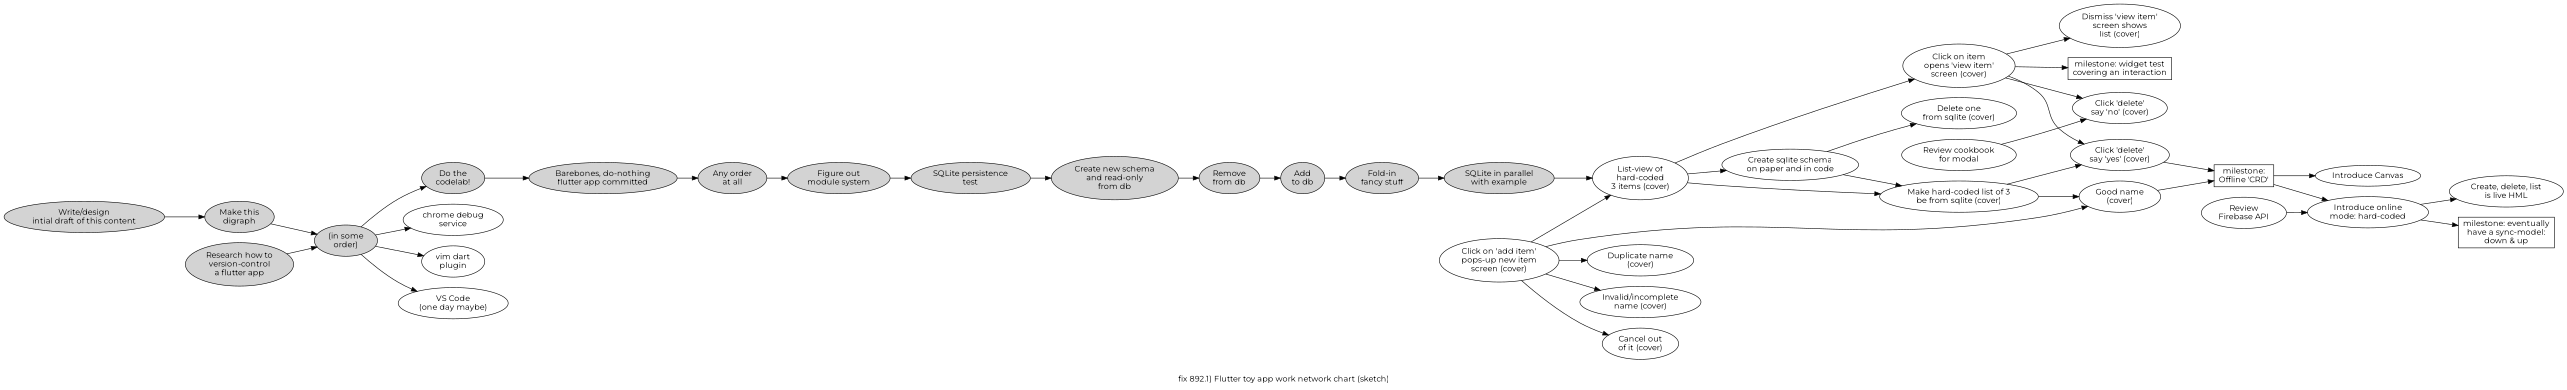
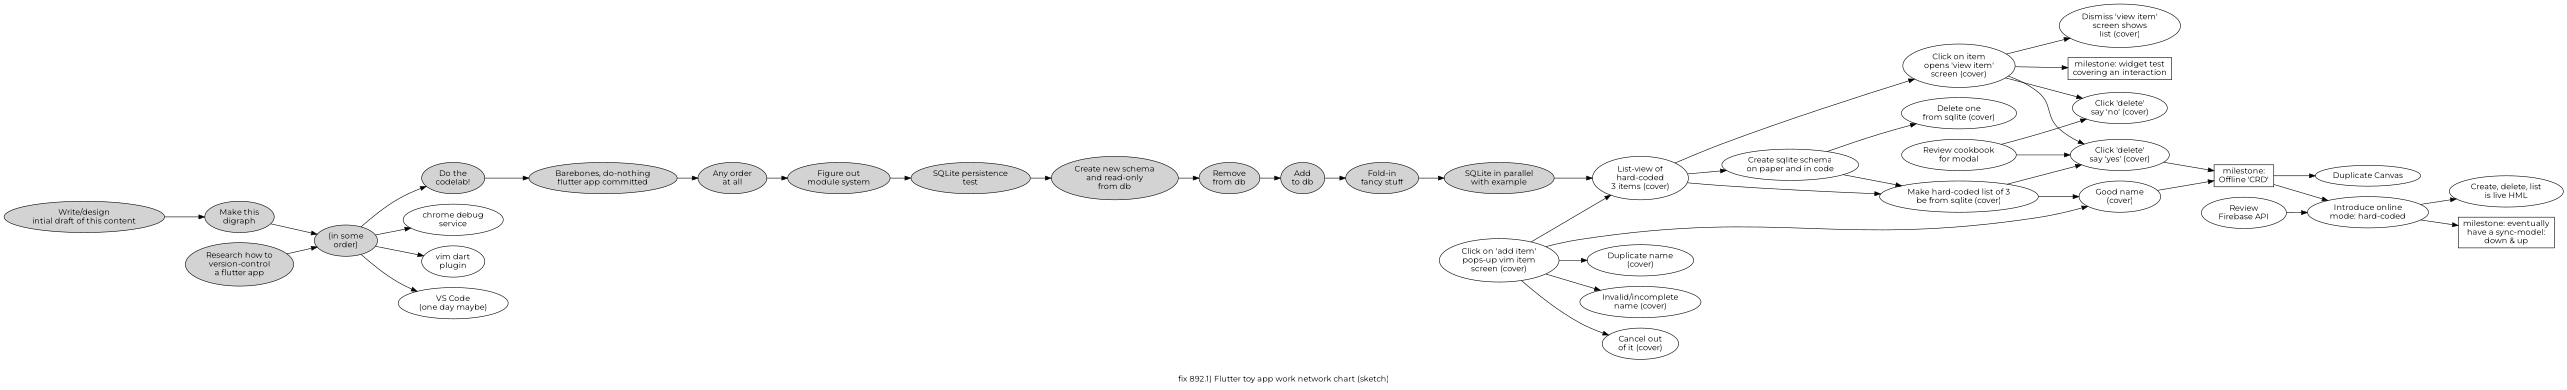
none -> (2040, 155)
(2368, 176) -> (2368, 176)
(1499, 260) -> (1499, 260)
